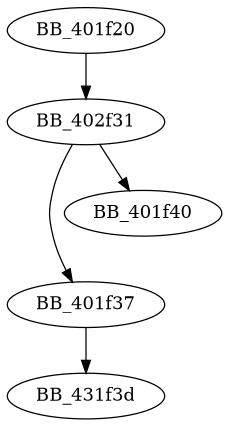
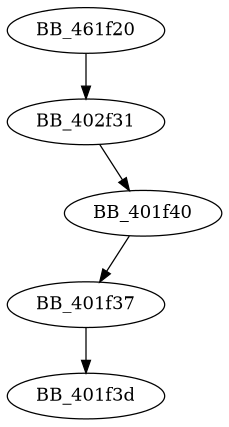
(86, 30) -> (86, 30)
(50, 207) -> (118, 254)
(86, 396) -> (86, 396)
